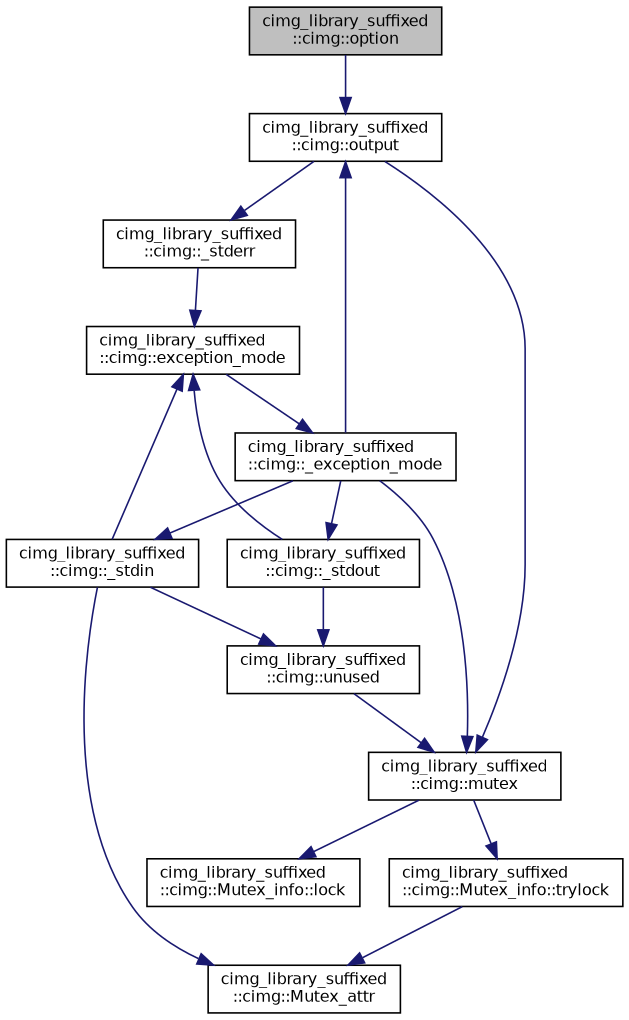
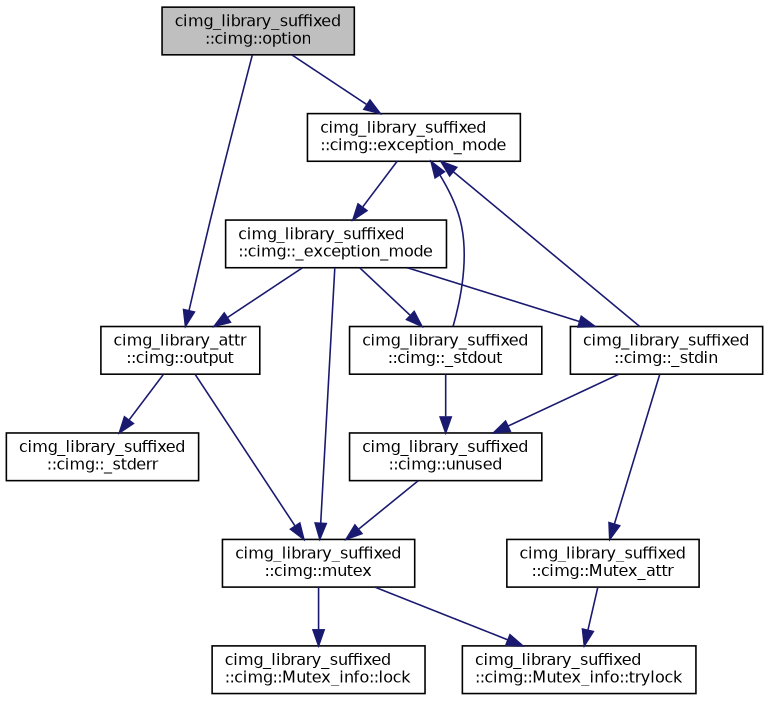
(346, 137) -> (180, 350)
(197, 289) -> (329, 80)
(412, 932) -> (593, 609)
